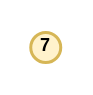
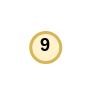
(46, 46) -> (46, 46)
